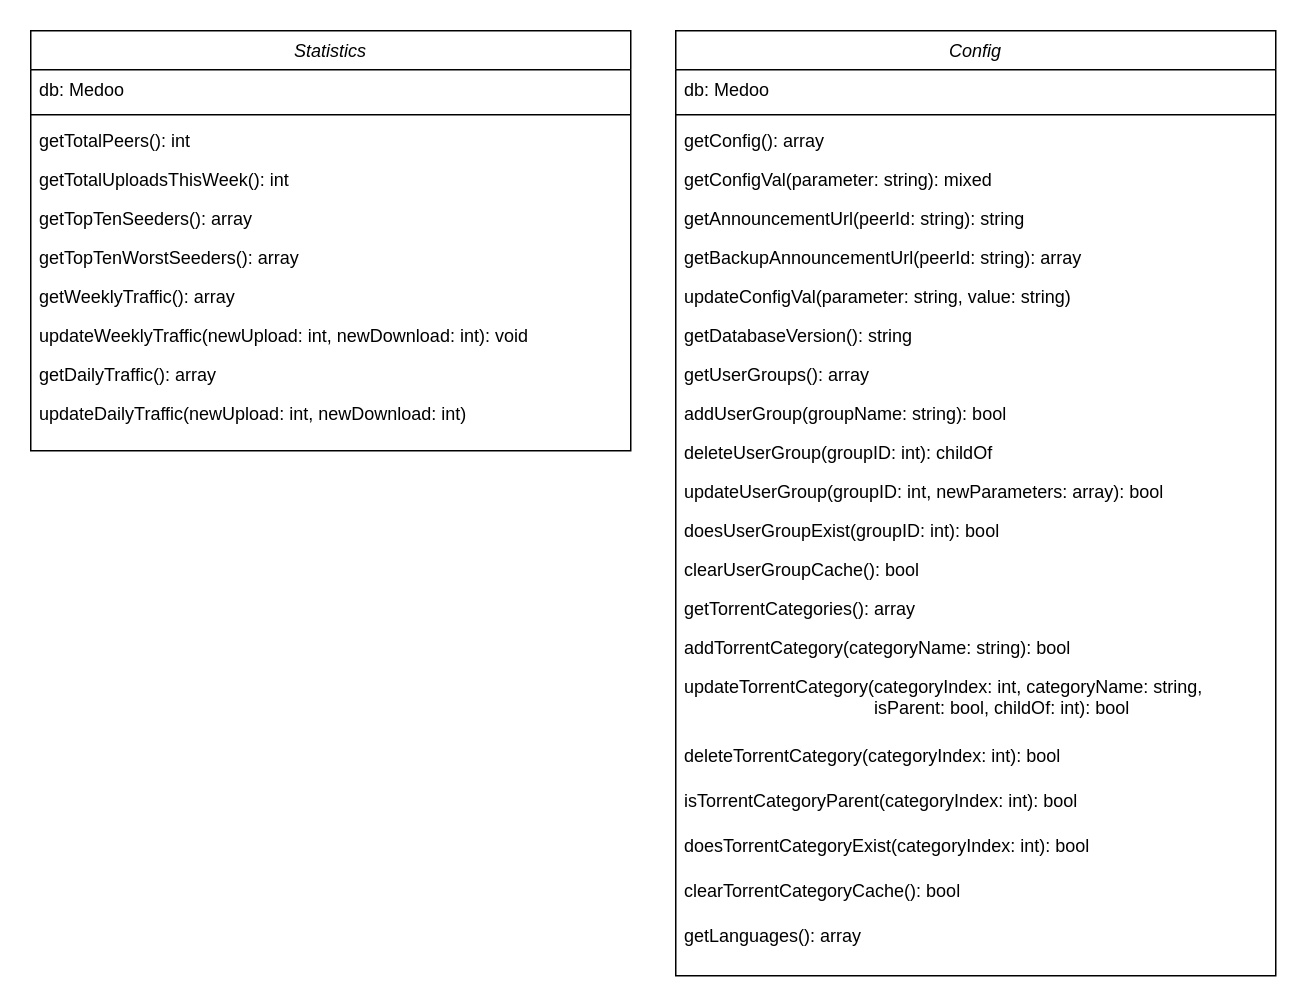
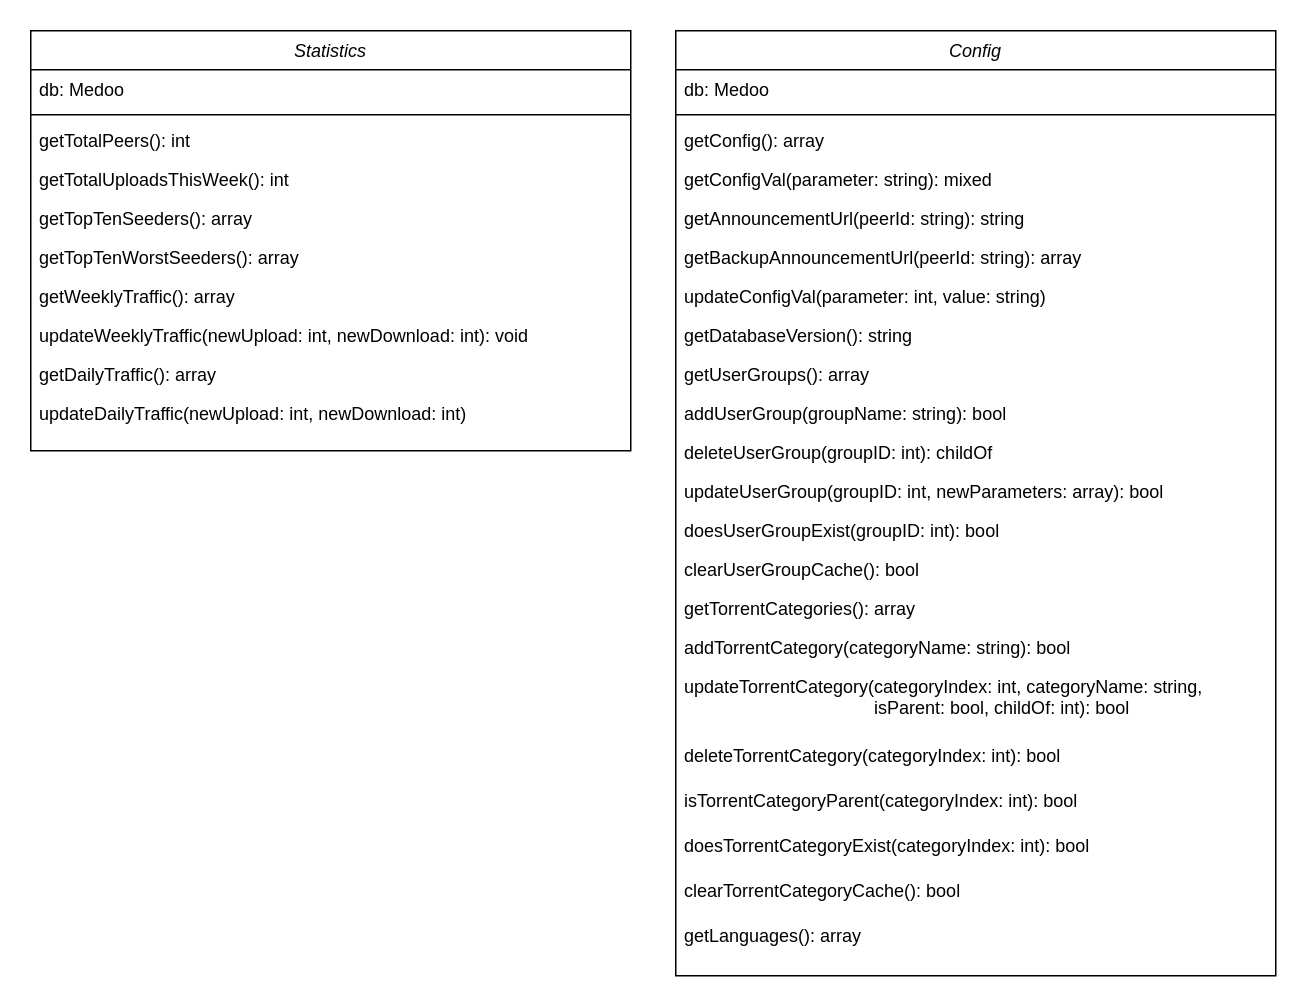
(905, 297) -> (890, 297)
